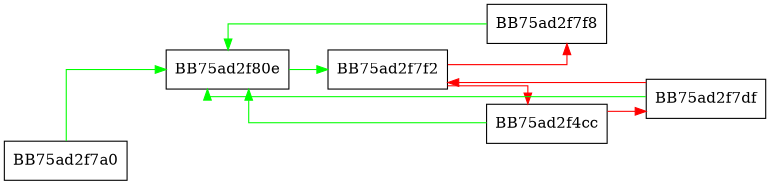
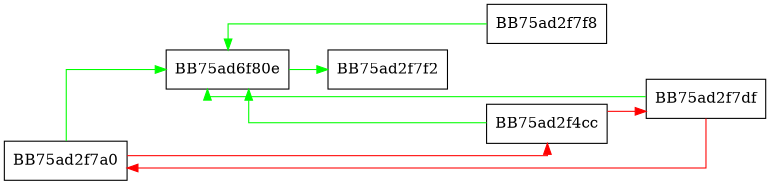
(512, 65) -> none
(228, 70) -> (228, 70)
(552, 83) -> (447, 168)
(491, 86) -> (338, 156)
